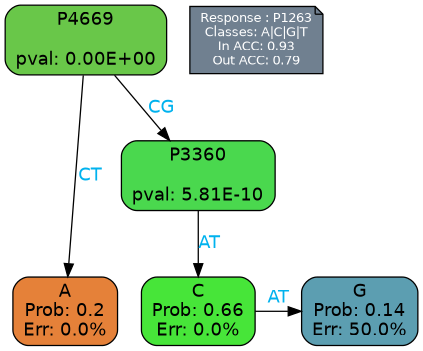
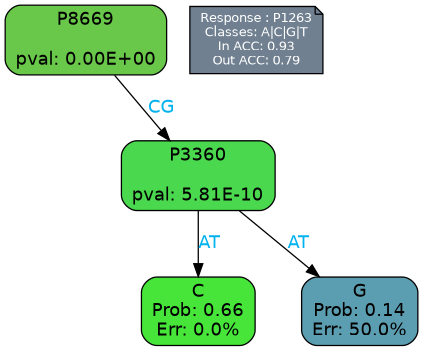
(86, 40) -> (86, 40)
(65, 311) -> none
(272, 311) -> (274, 240)
